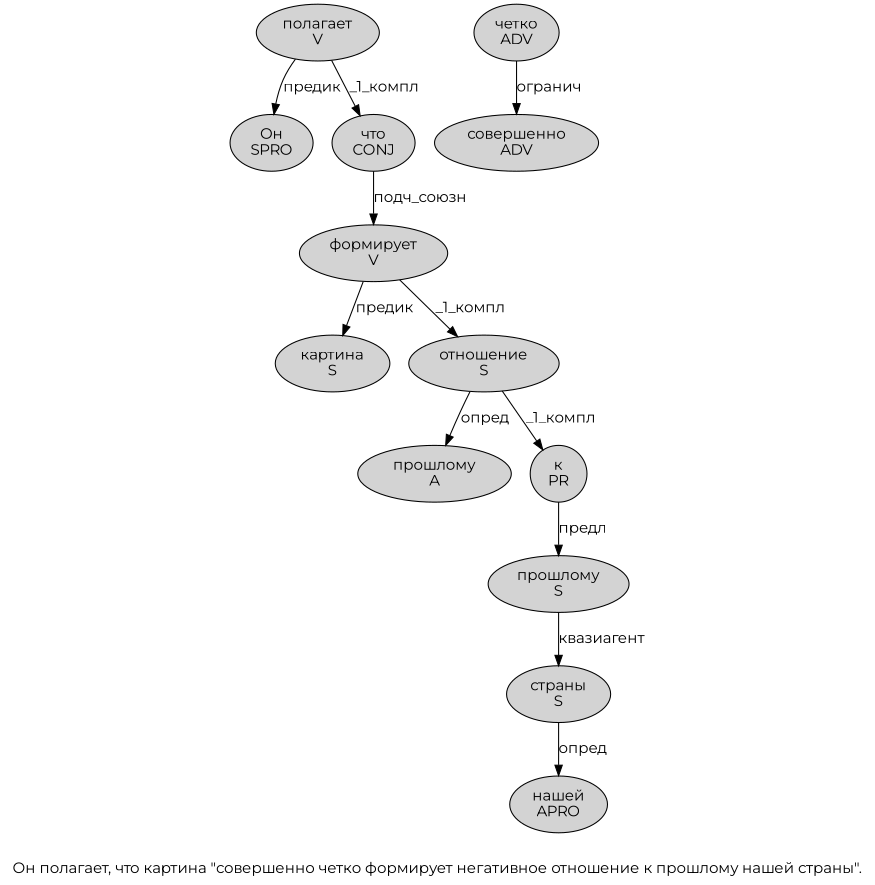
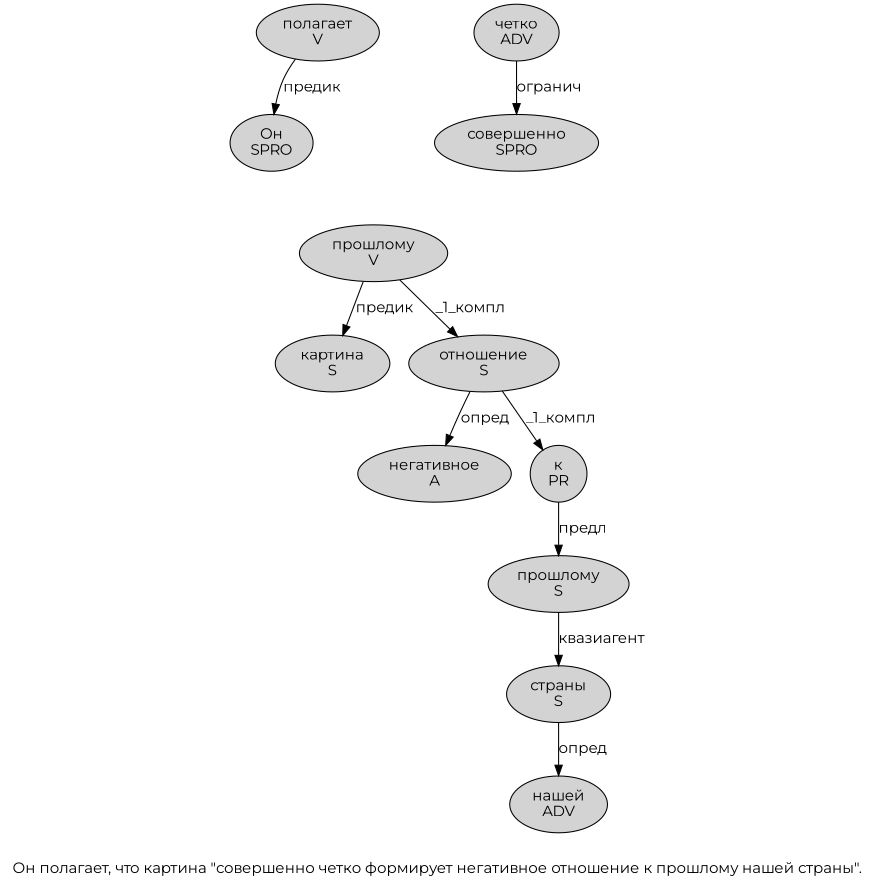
(374, 143) -> none
(517, 143) -> (517, 143)
(374, 253) -> (374, 253)
(435, 474) -> (435, 474)
(559, 804) -> (559, 804)
